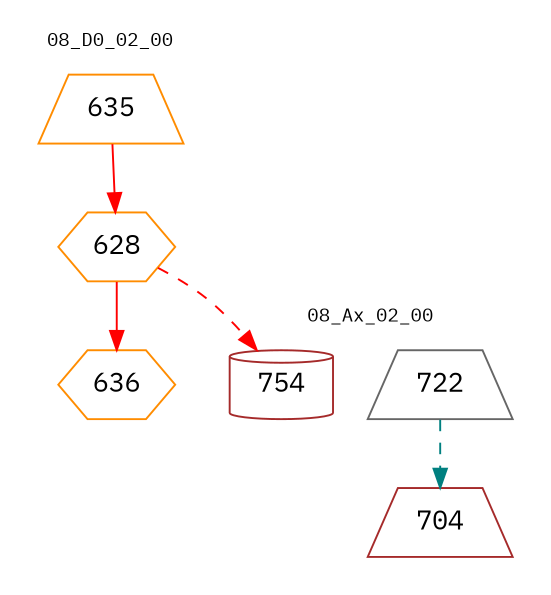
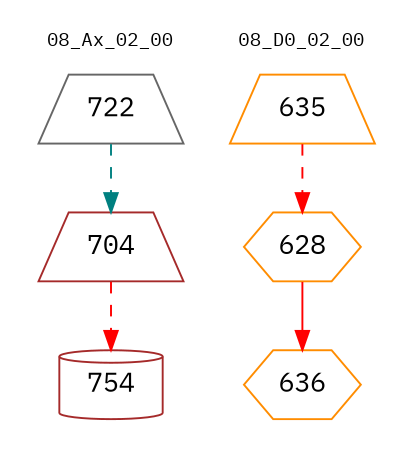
(113, 169) -> (302, 169)
(187, 284) -> (111, 306)
